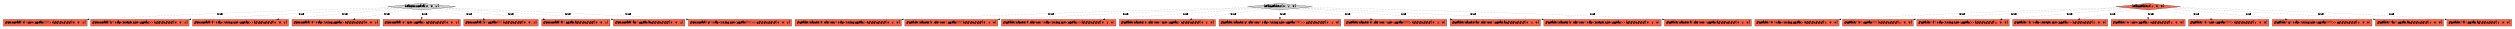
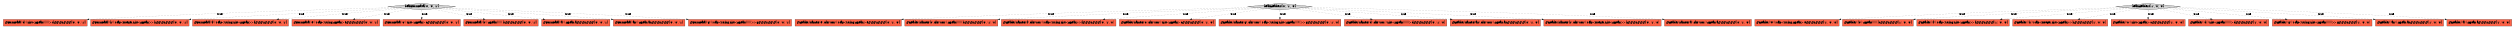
(2148, 7) -> (2148, 7)
